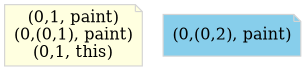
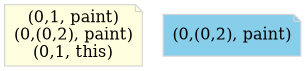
(73, 35) -> (73, 35)
